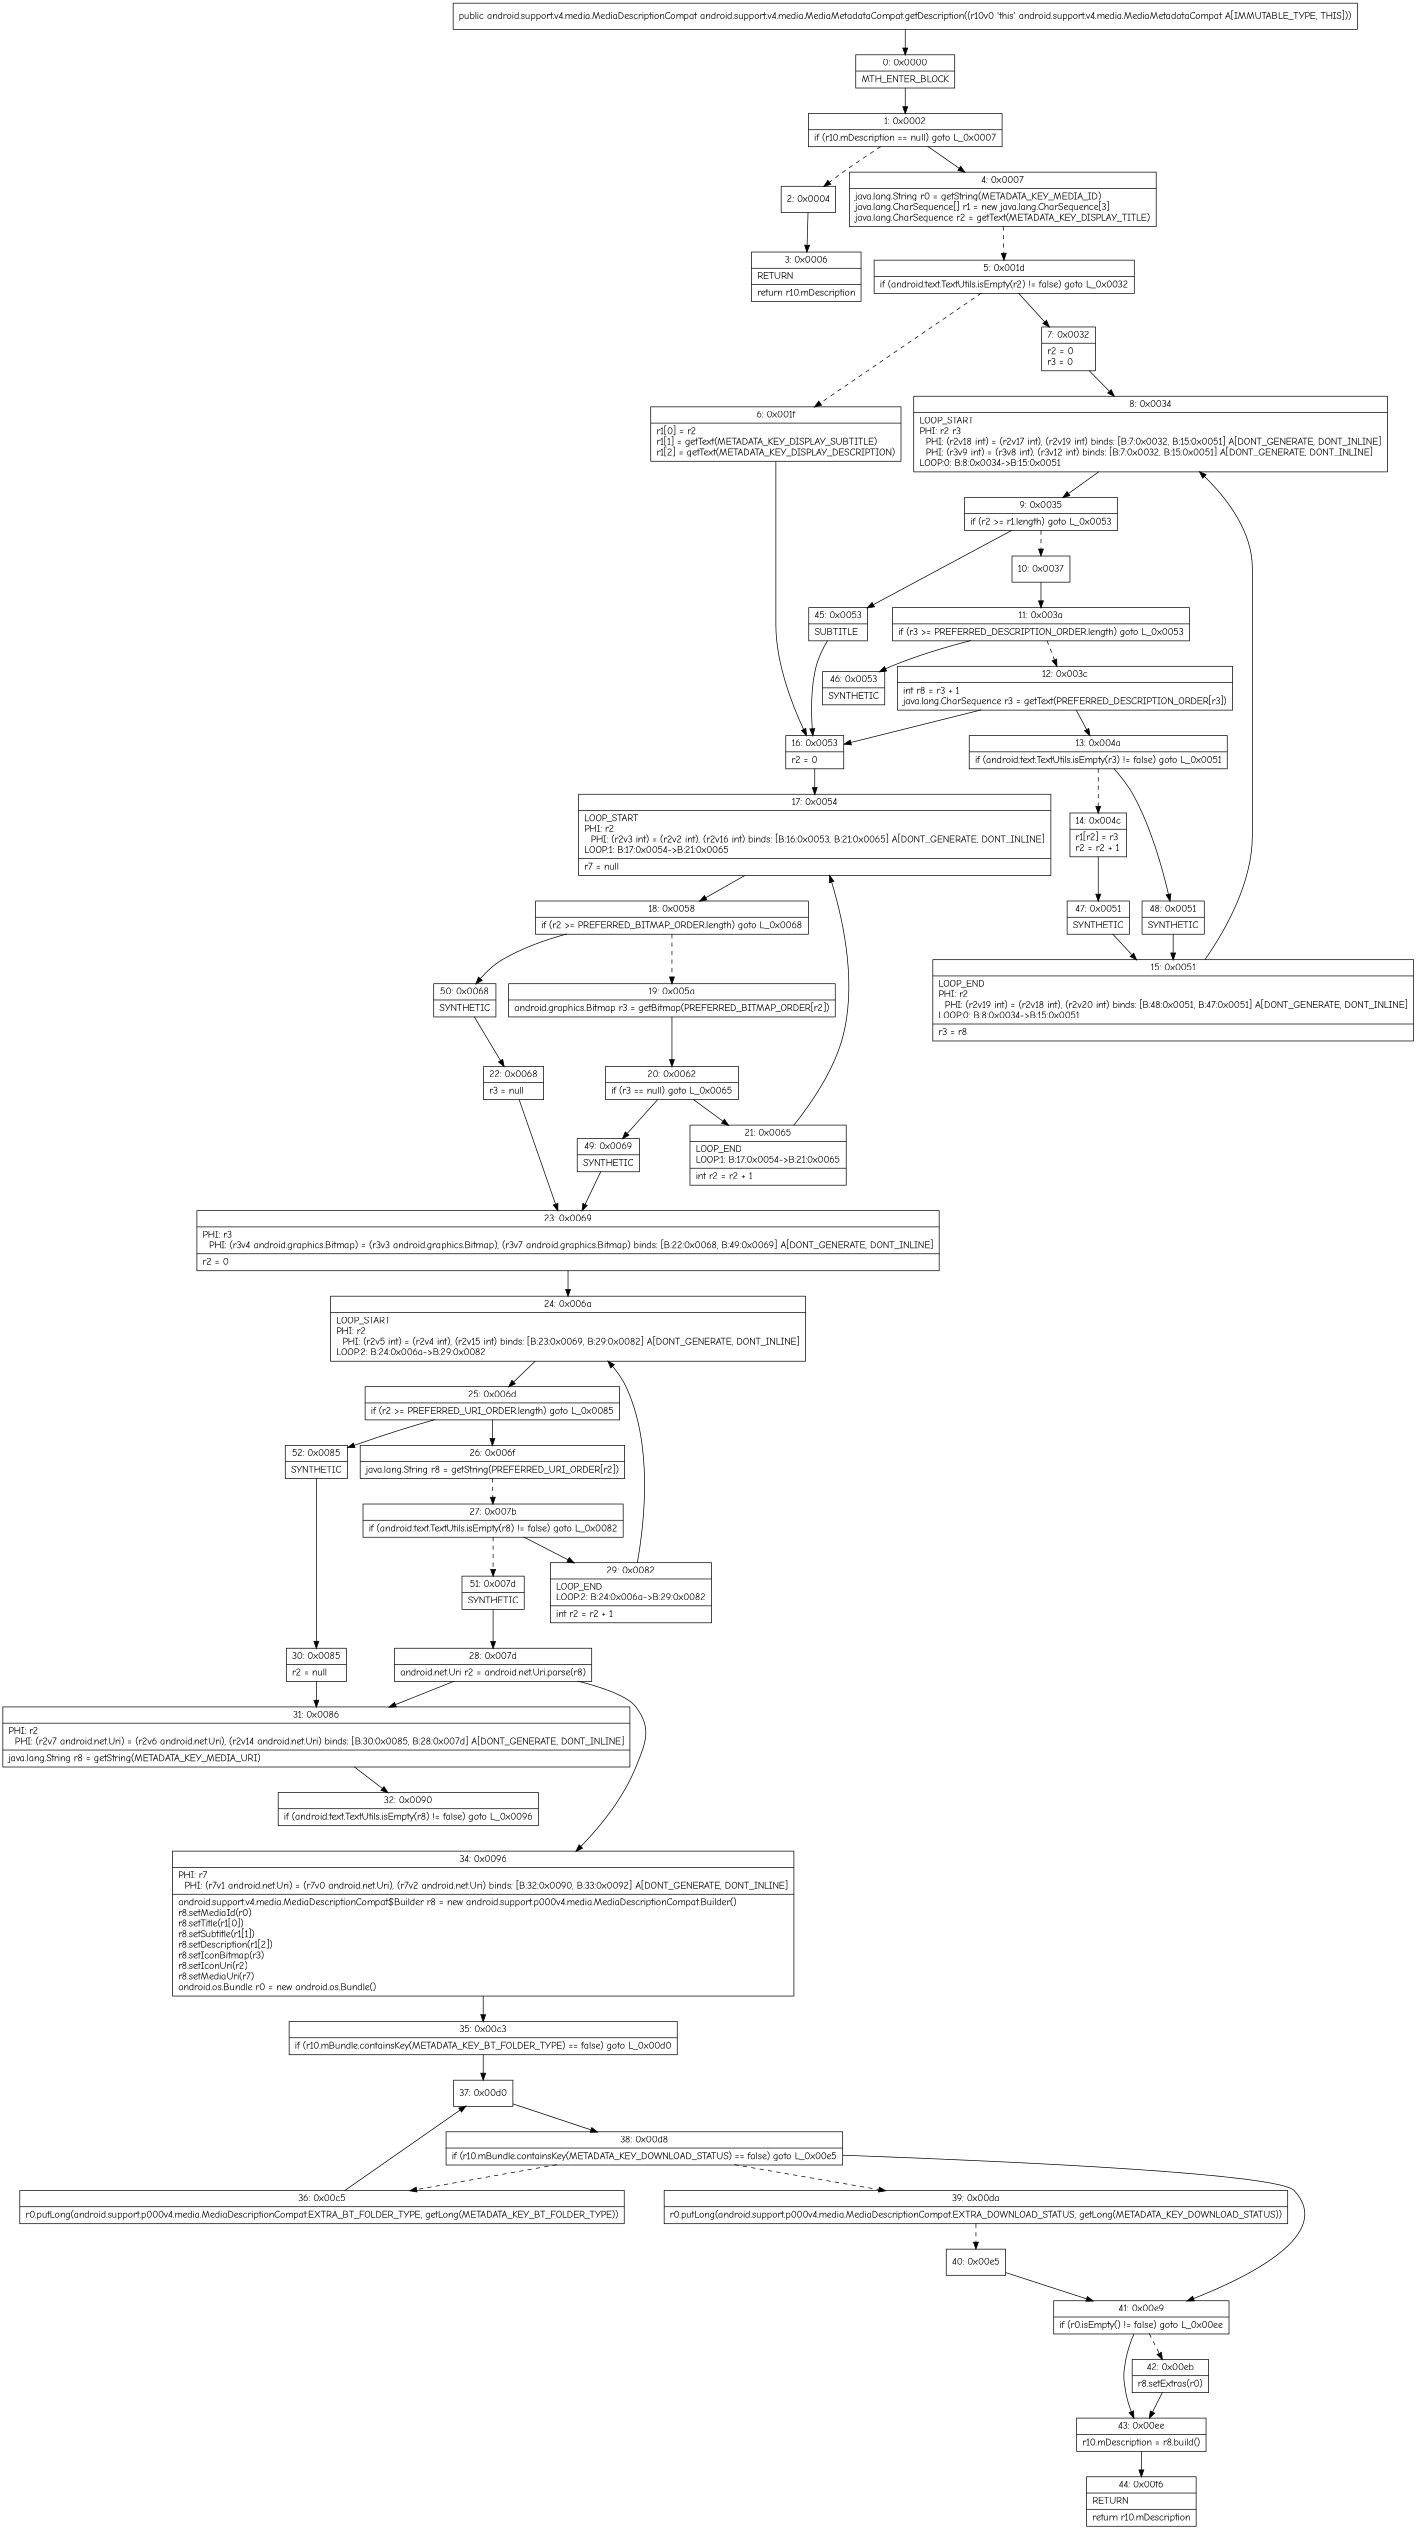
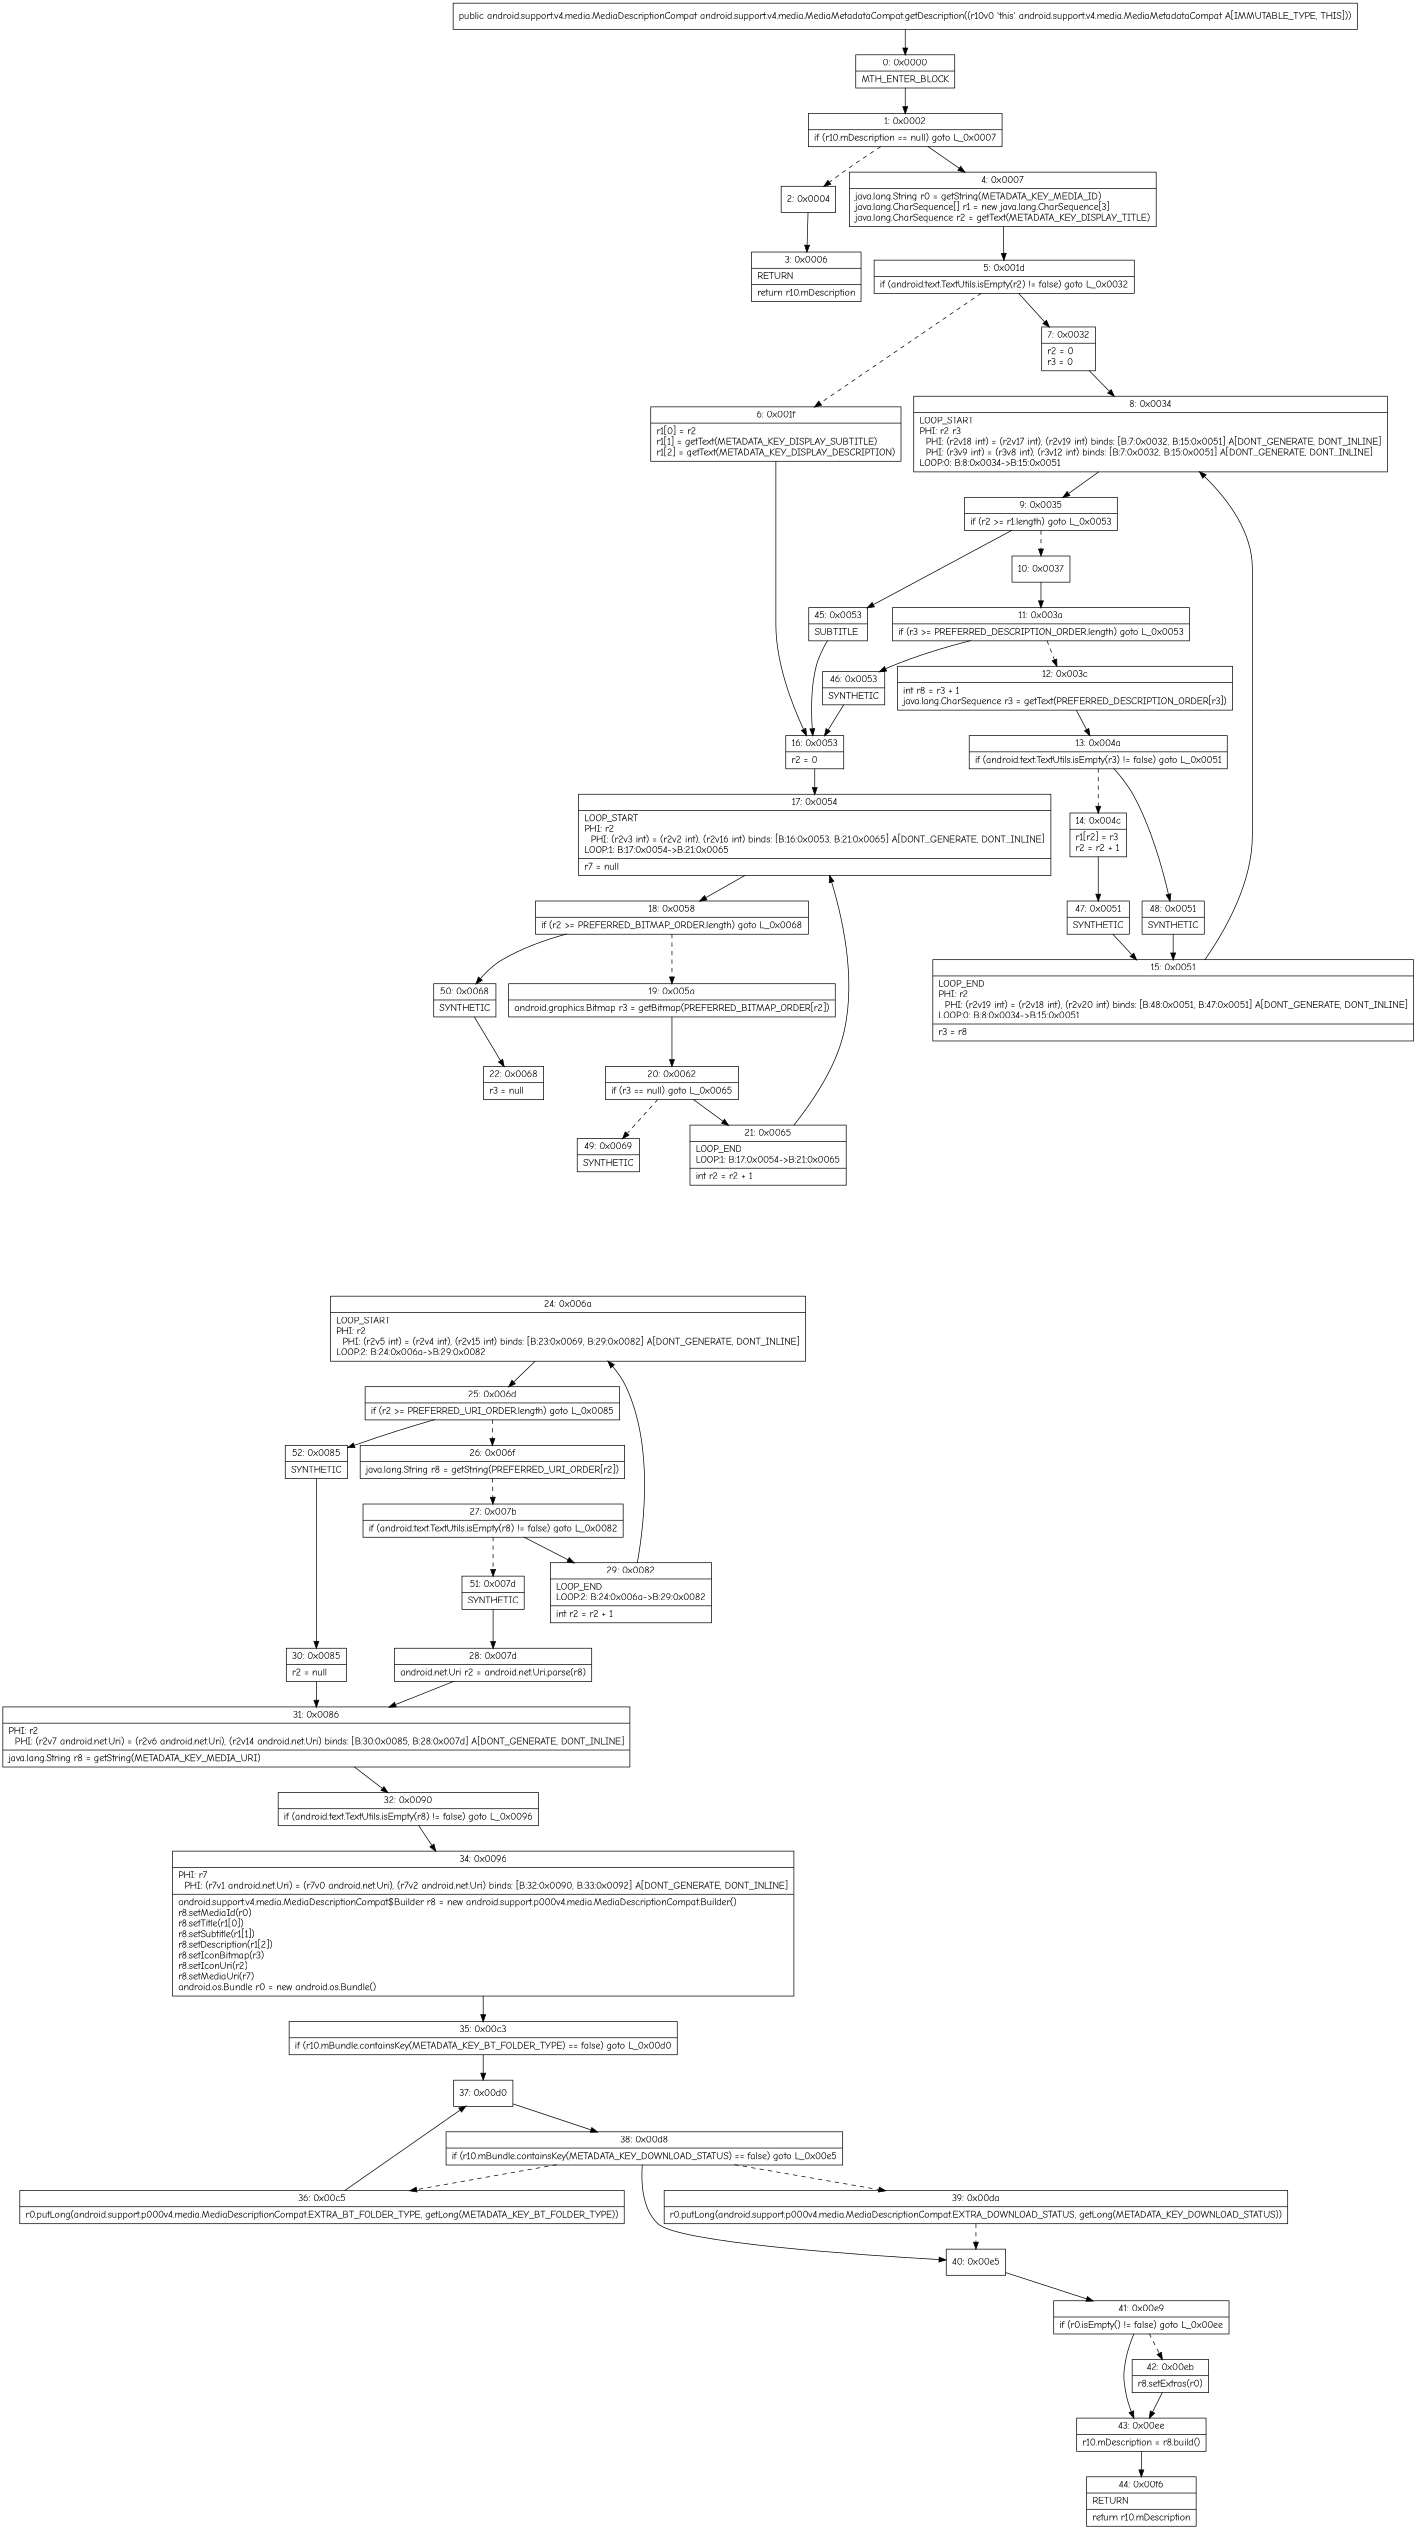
(1004, 240) -> (1004, 240)
(916, 726) -> (836, 717)
(643, 1116) -> (643, 1116)
(568, 1241) -> none
(492, 1429) -> (492, 1429)
(642, 1752) -> (425, 1835)
(1155, 2171) -> (766, 2246)
